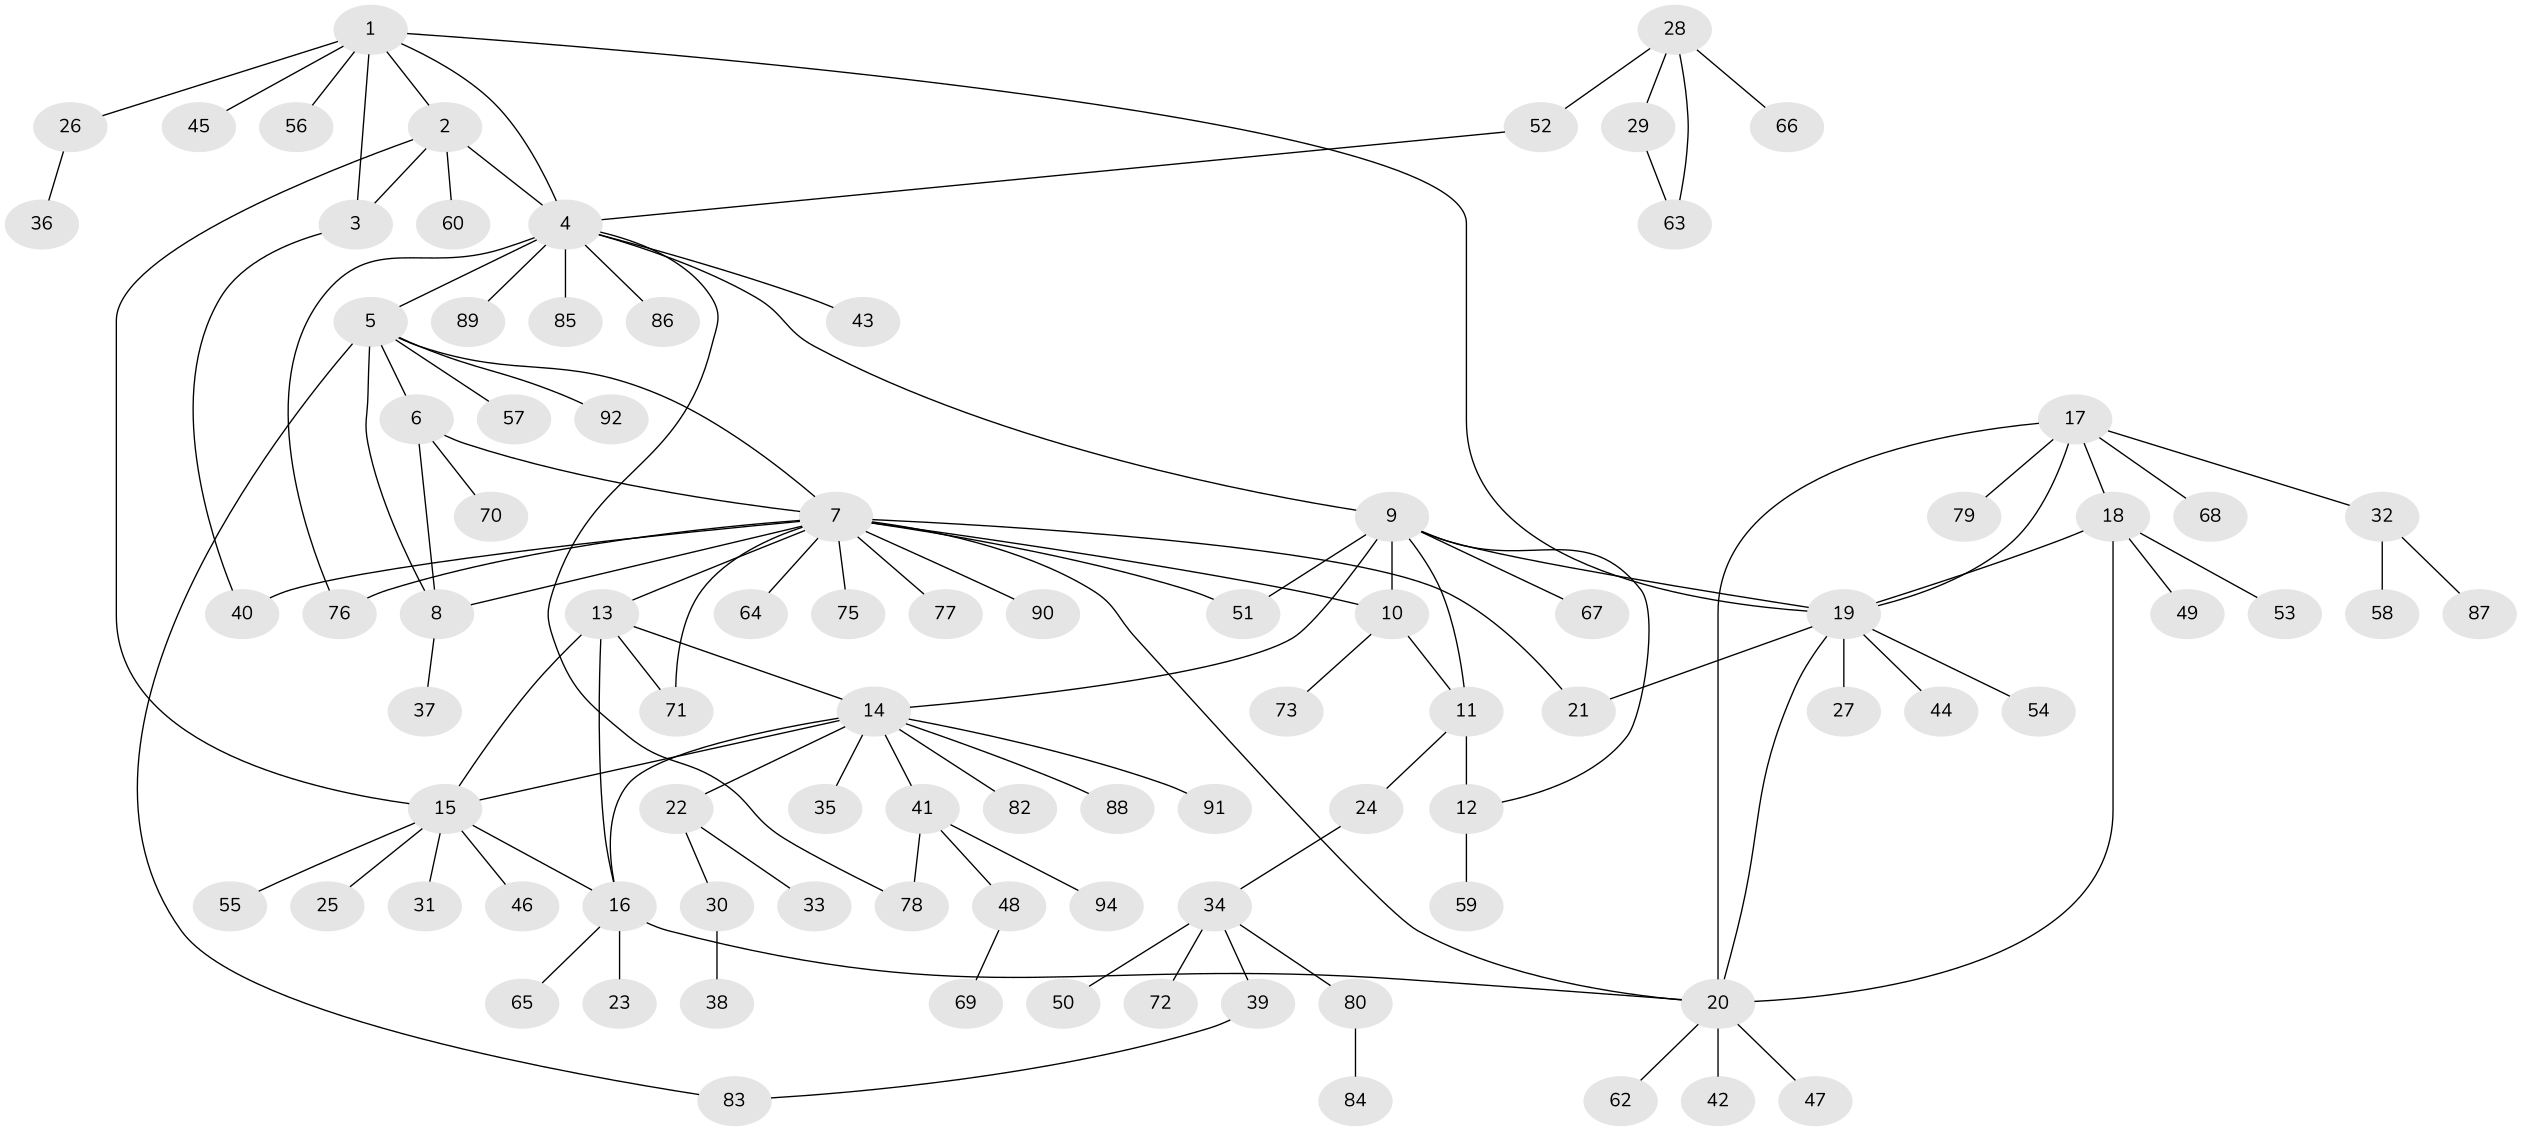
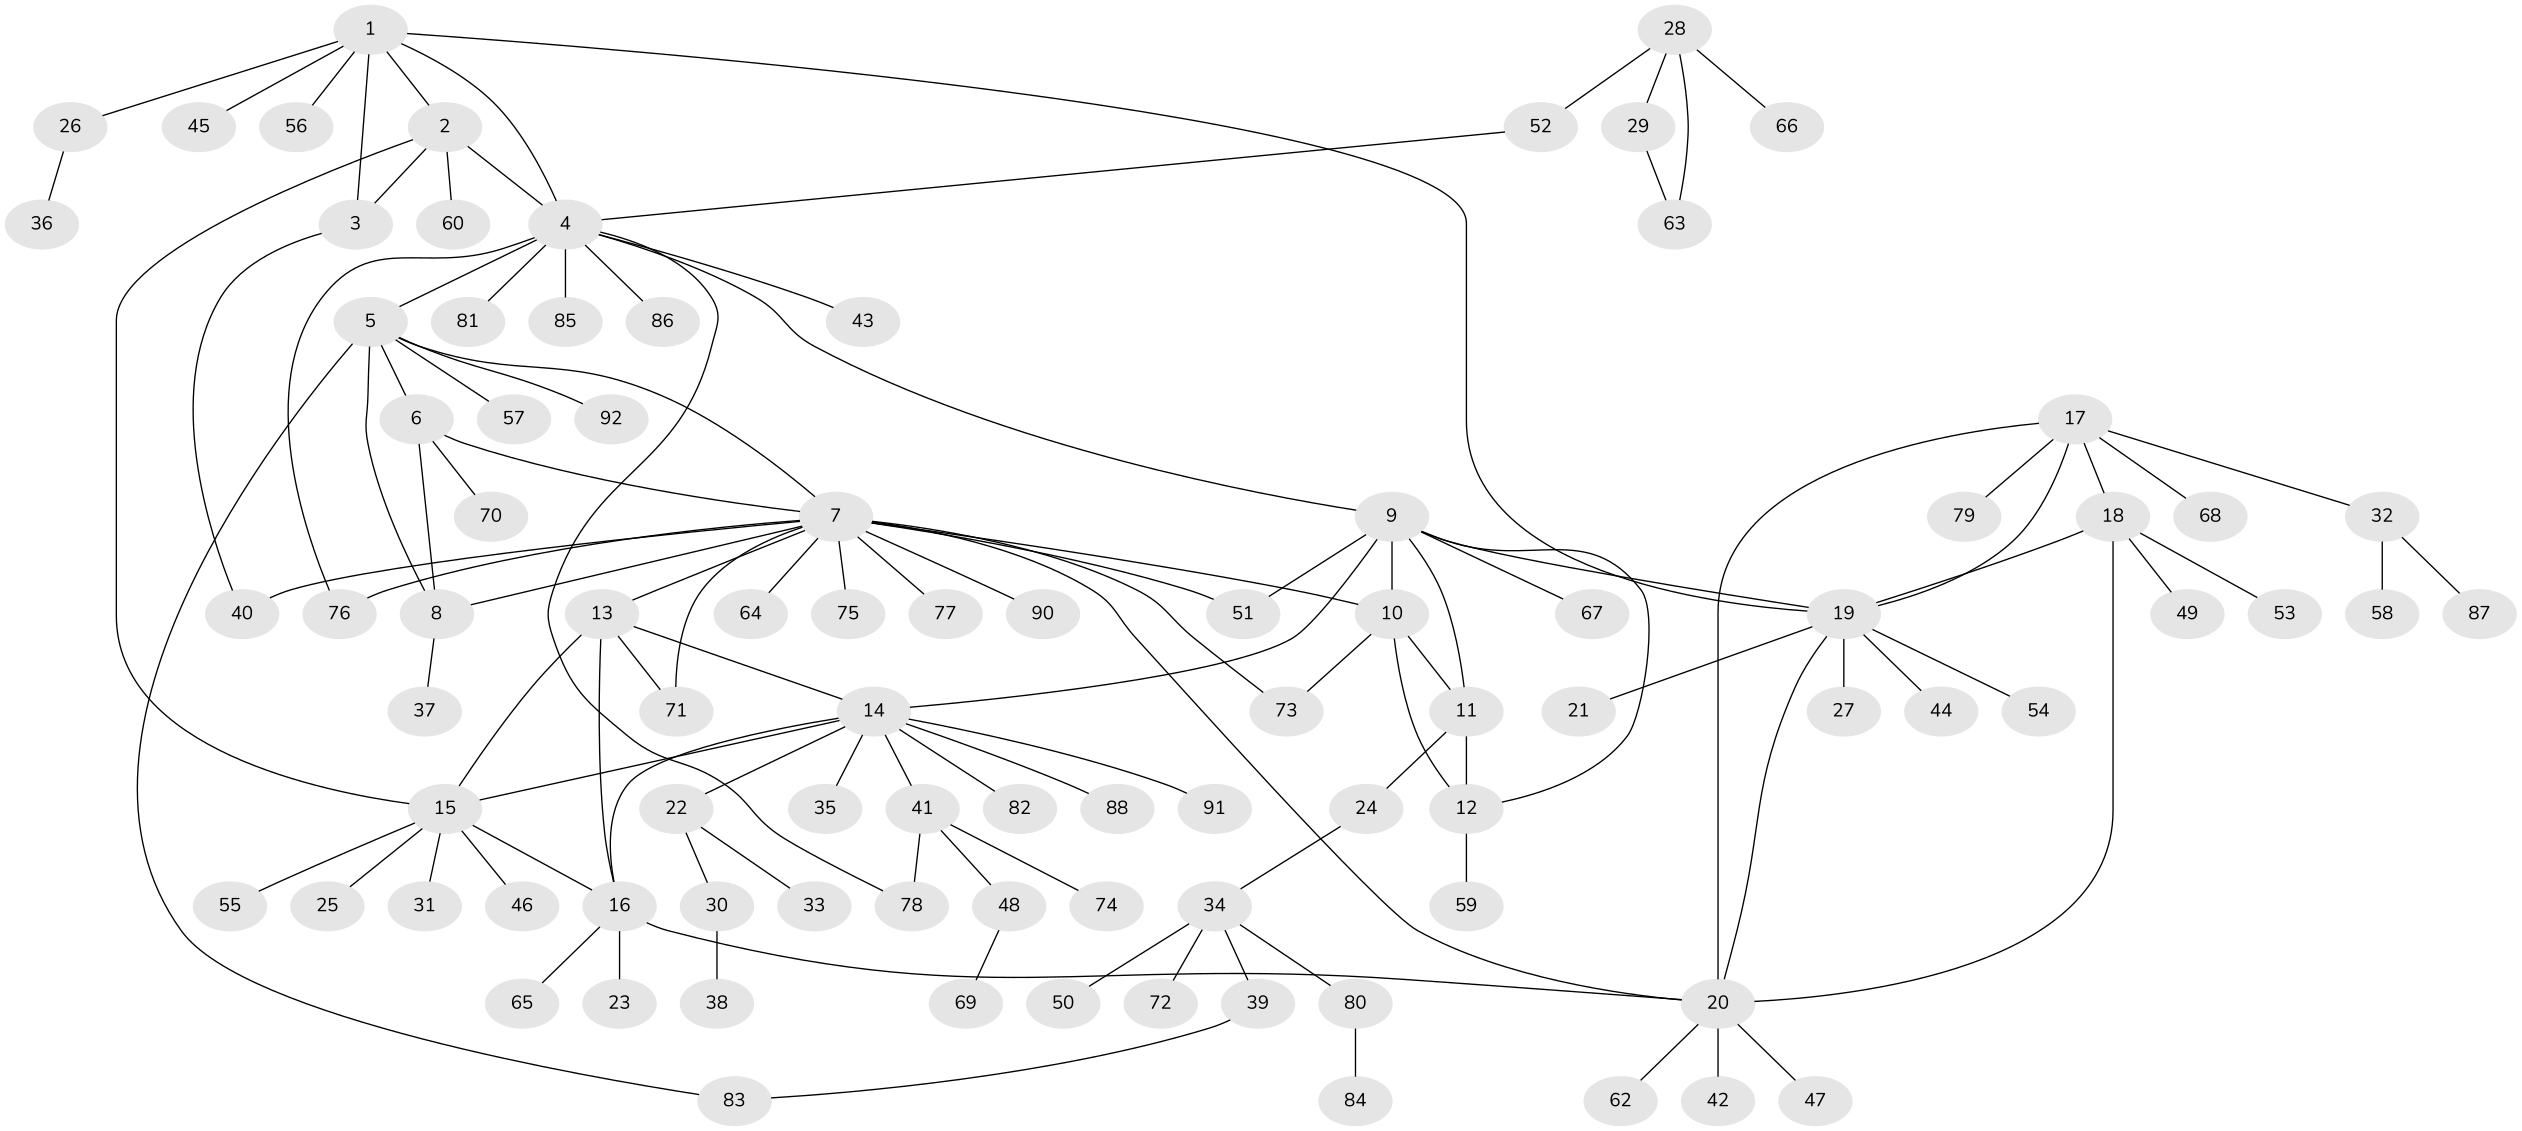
(468, 322) -> (468, 322)
(1237, 548) -> (1106, 576)
none -> (1411, 717)
(1107, 906) -> (1107, 906)
